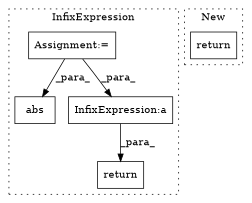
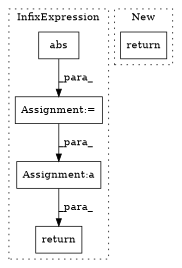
(56, 74) -> (59, 74)
(121, 110) -> (59, 175)
